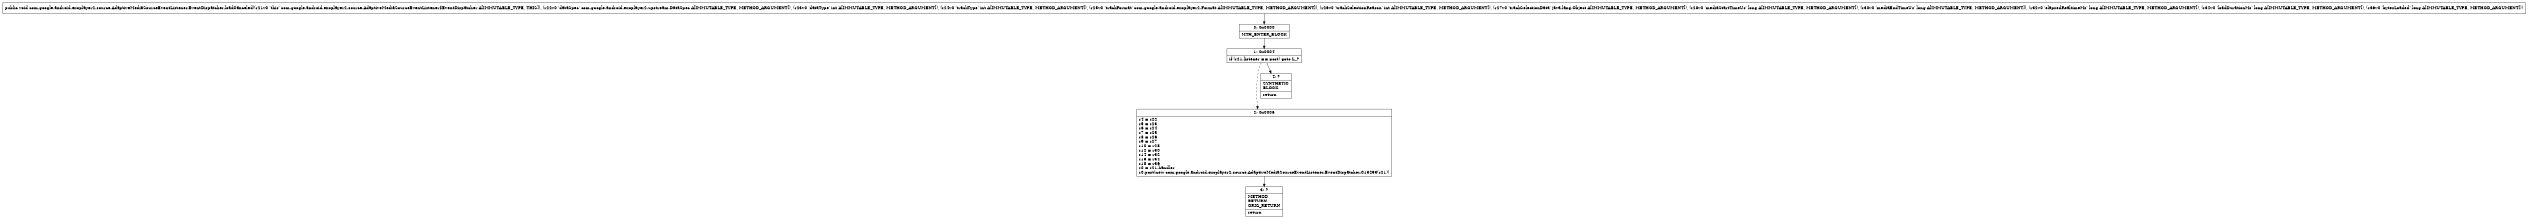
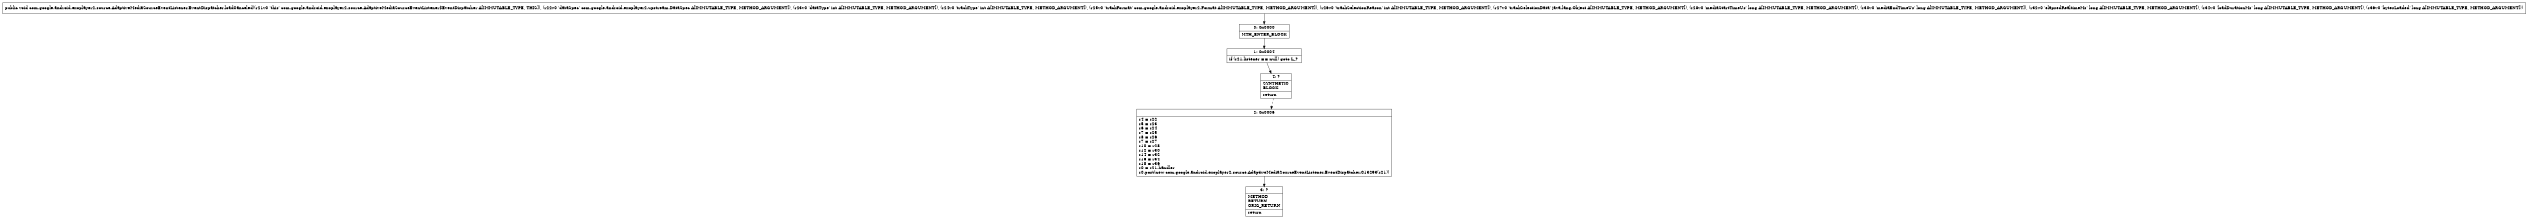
(1264, 59) -> (1264, 59)
(1257, 84) -> (1273, 102)
(1148, 142) -> (1148, 142)
